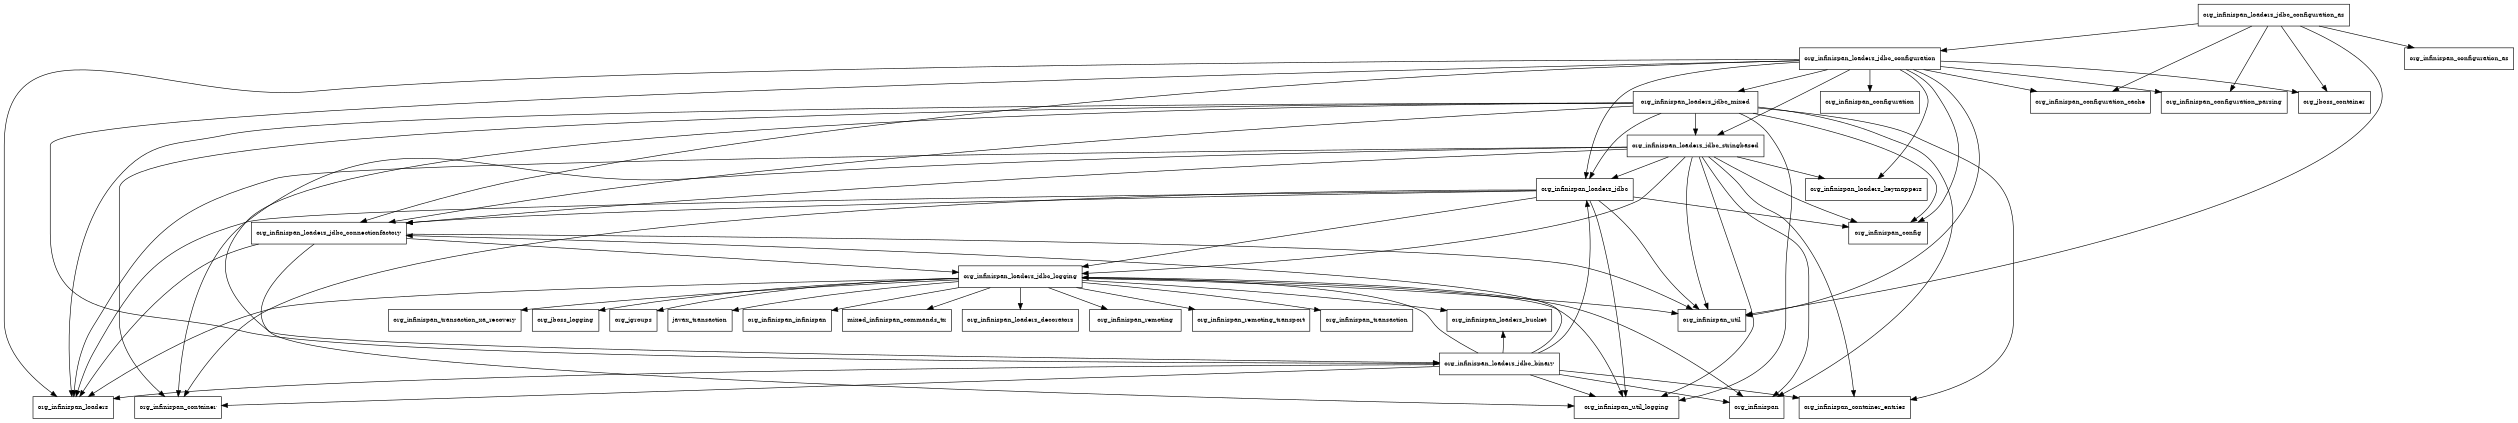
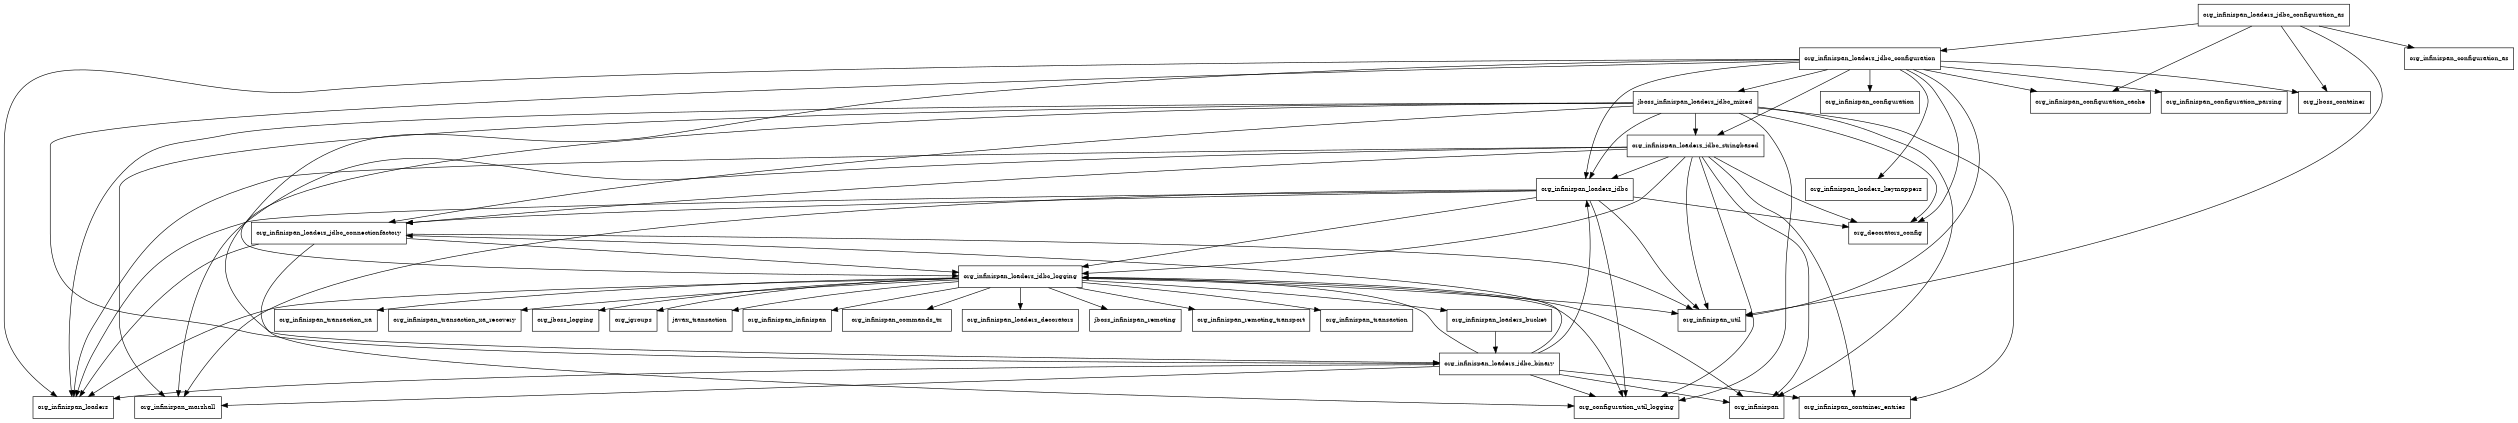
(2251, 56) -> none
(1114, 100) -> (701, 129)
(1696, 102) -> (1696, 102)
(1778, 167) -> none
(1888, 233) -> (1888, 233)
none -> (326, 320)
(897, 320) -> (897, 320)
(1135, 320) -> (1135, 320)
(1503, 345) -> (1495, 339)
(178, 408) -> (178, 408)
(1627, 408) -> (1627, 408)
